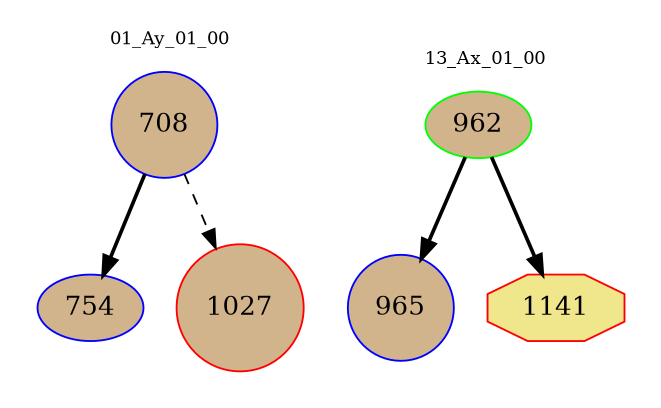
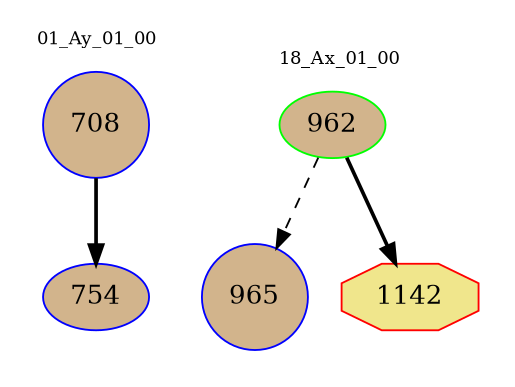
(486, 59) -> (340, 59)
(447, 199) -> (301, 195)
(240, 308) -> none
(556, 308) -> (410, 297)
